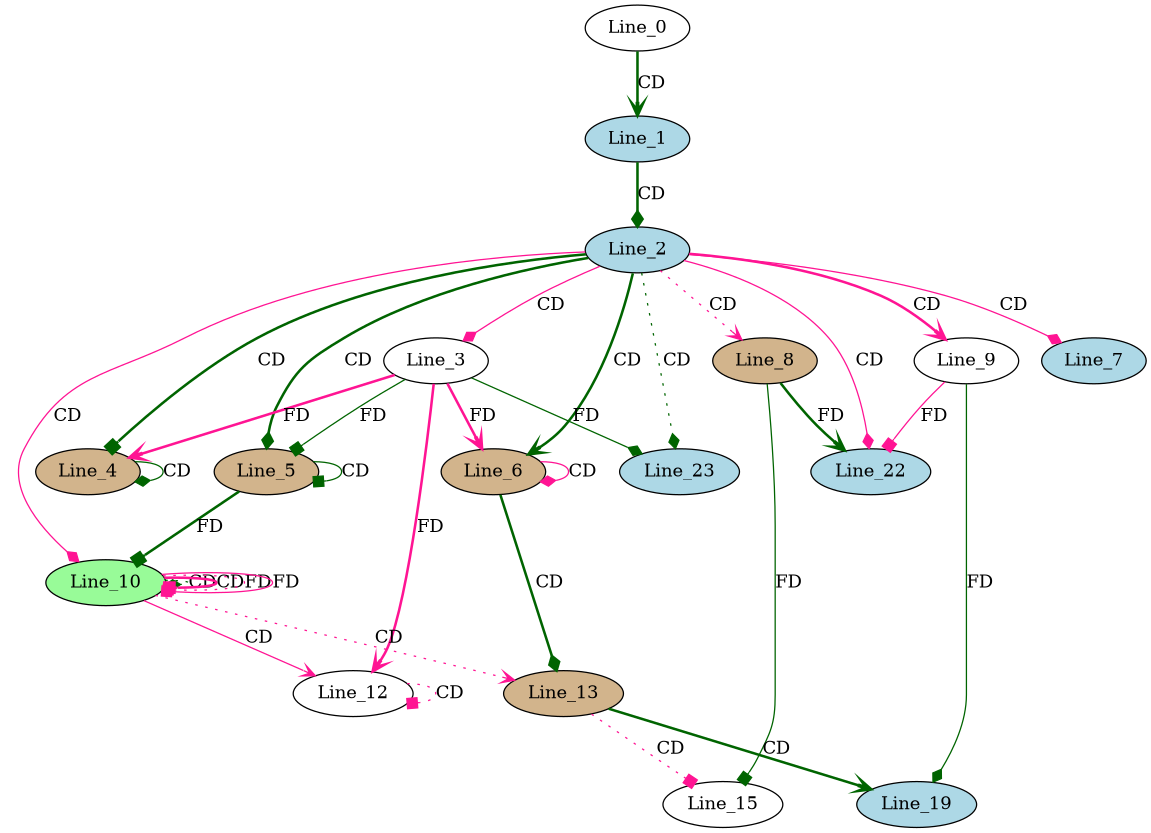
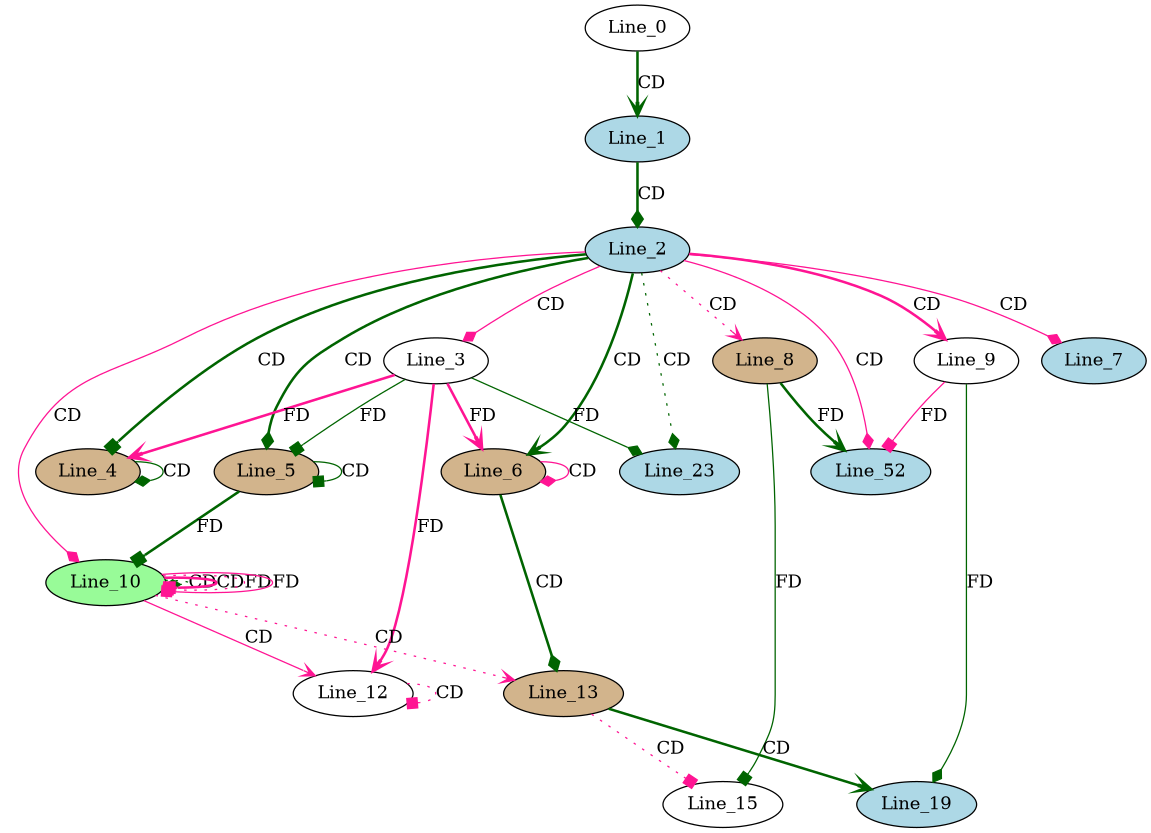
(871, 472) -> (871, 472)
